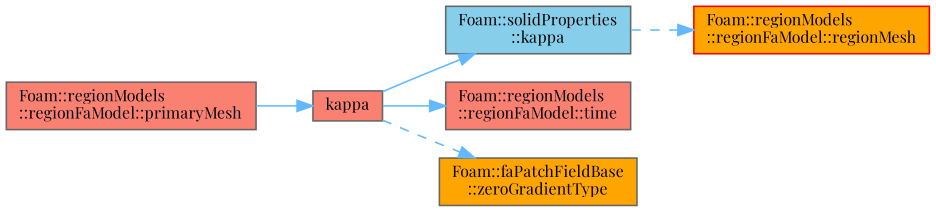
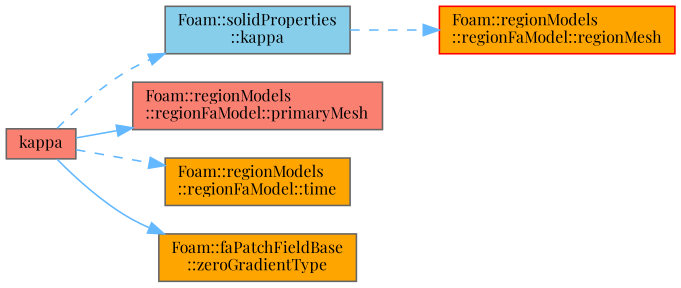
(421, 75) -> (100, 90)
(277, 106) -> (96, 134)
(406, 106) -> (113, 156)
(538, 106) -> (258, 182)
(421, 136) -> (100, 198)
